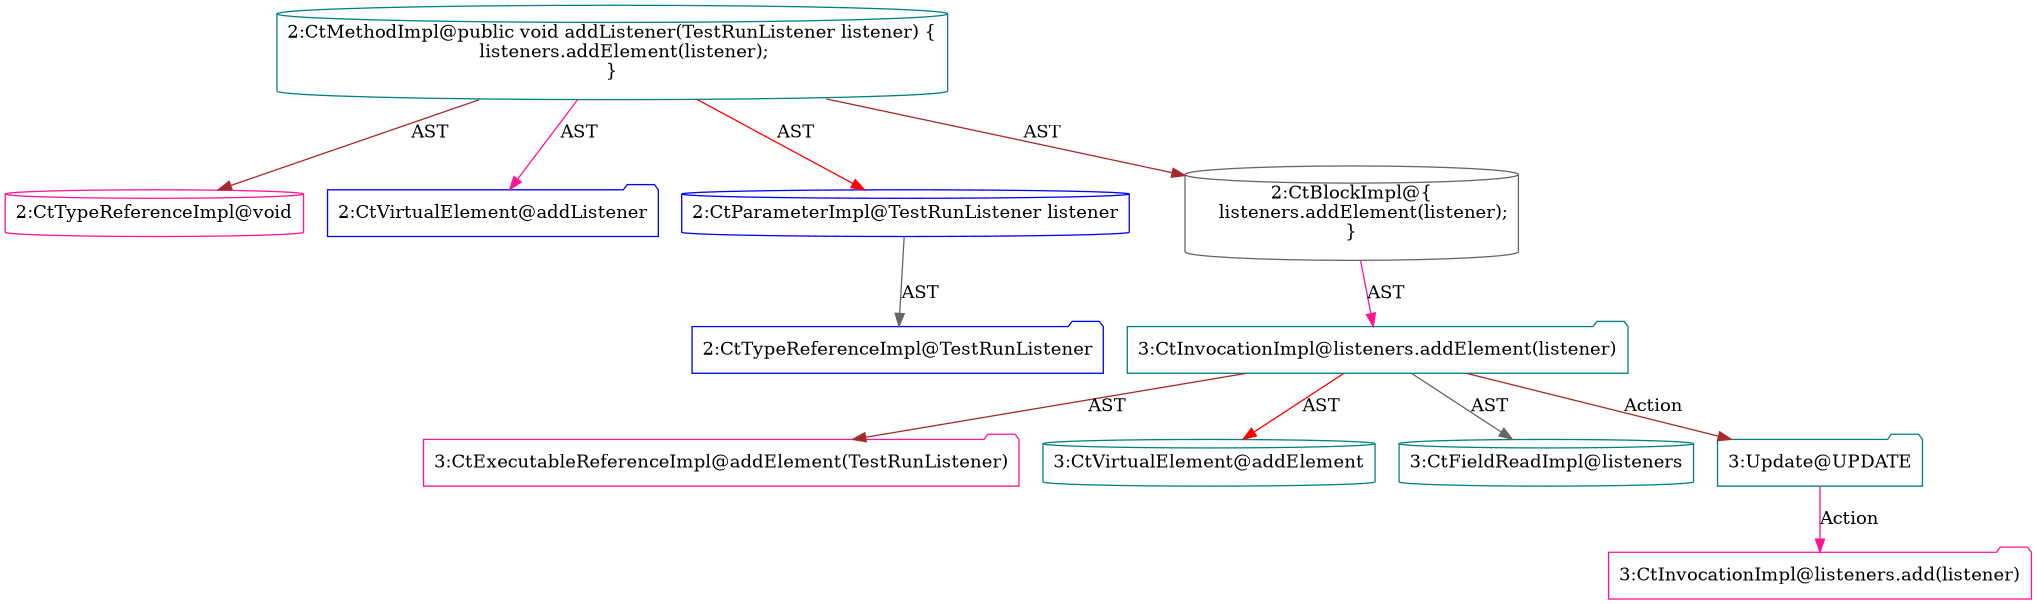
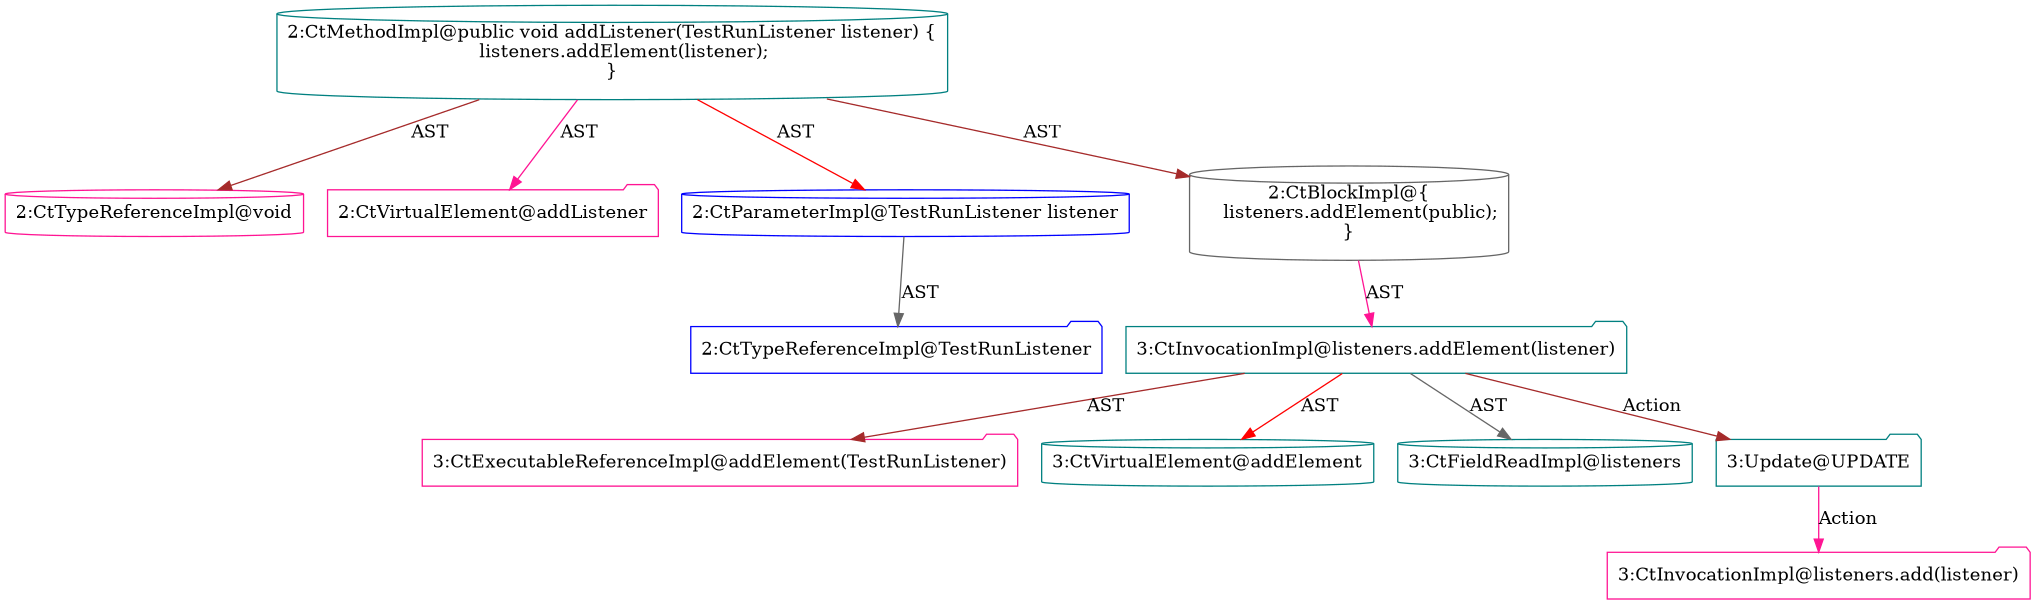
(493, 213) -> (493, 213)
(1352, 213) -> (1349, 213)
